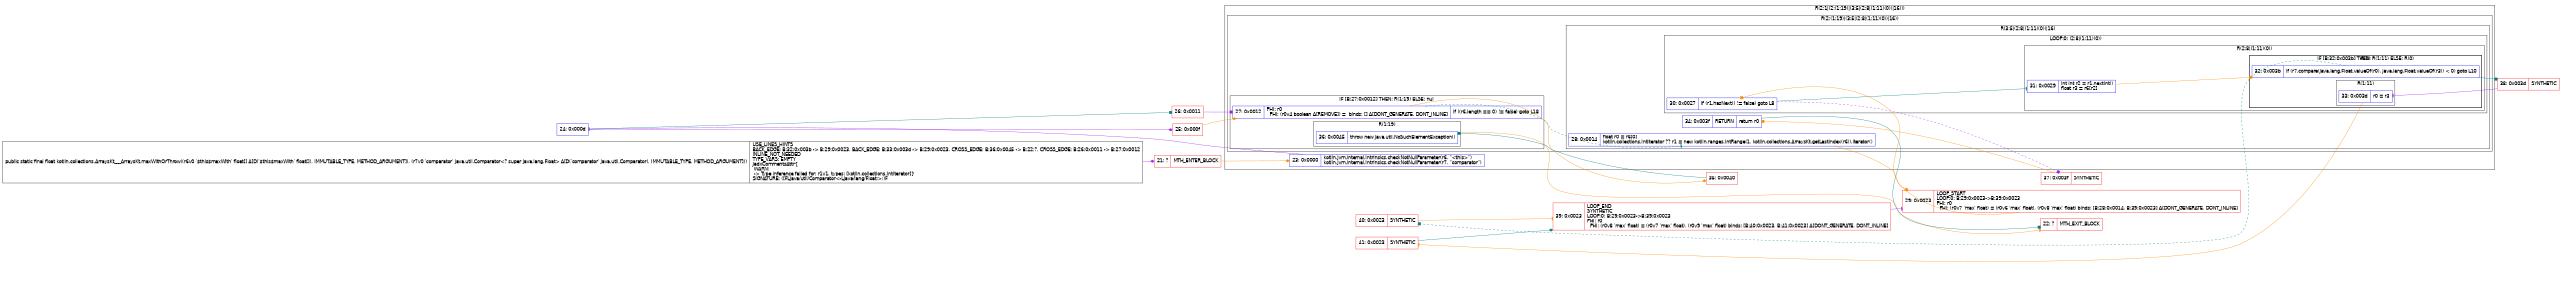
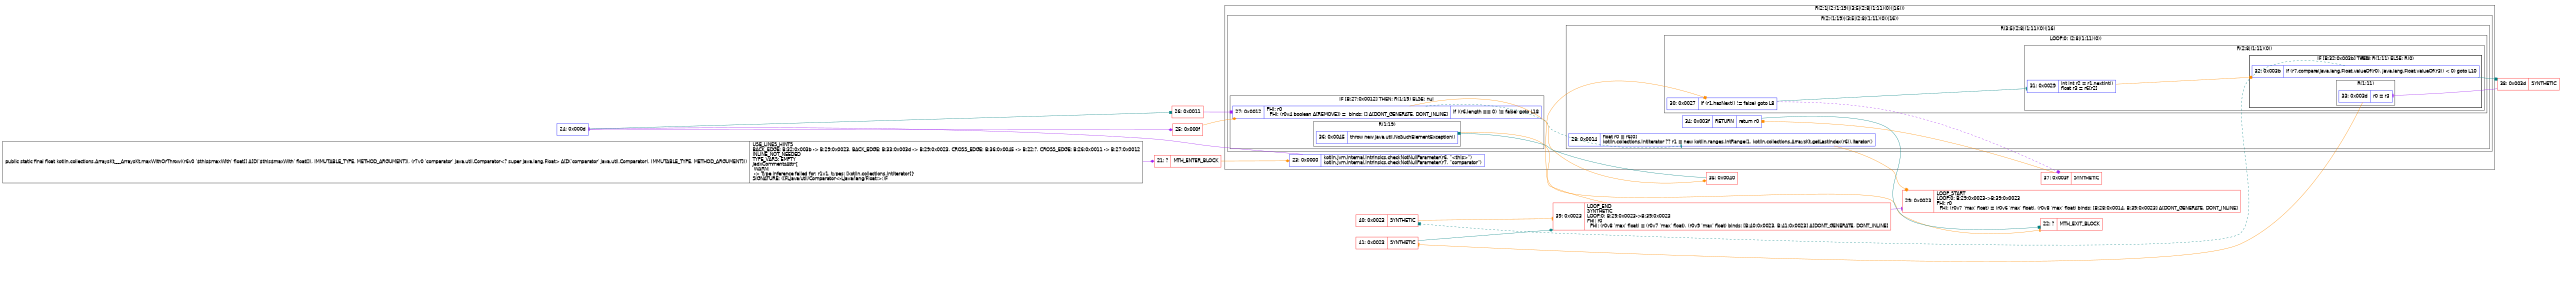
(1900, 134) -> (1560, 100)
